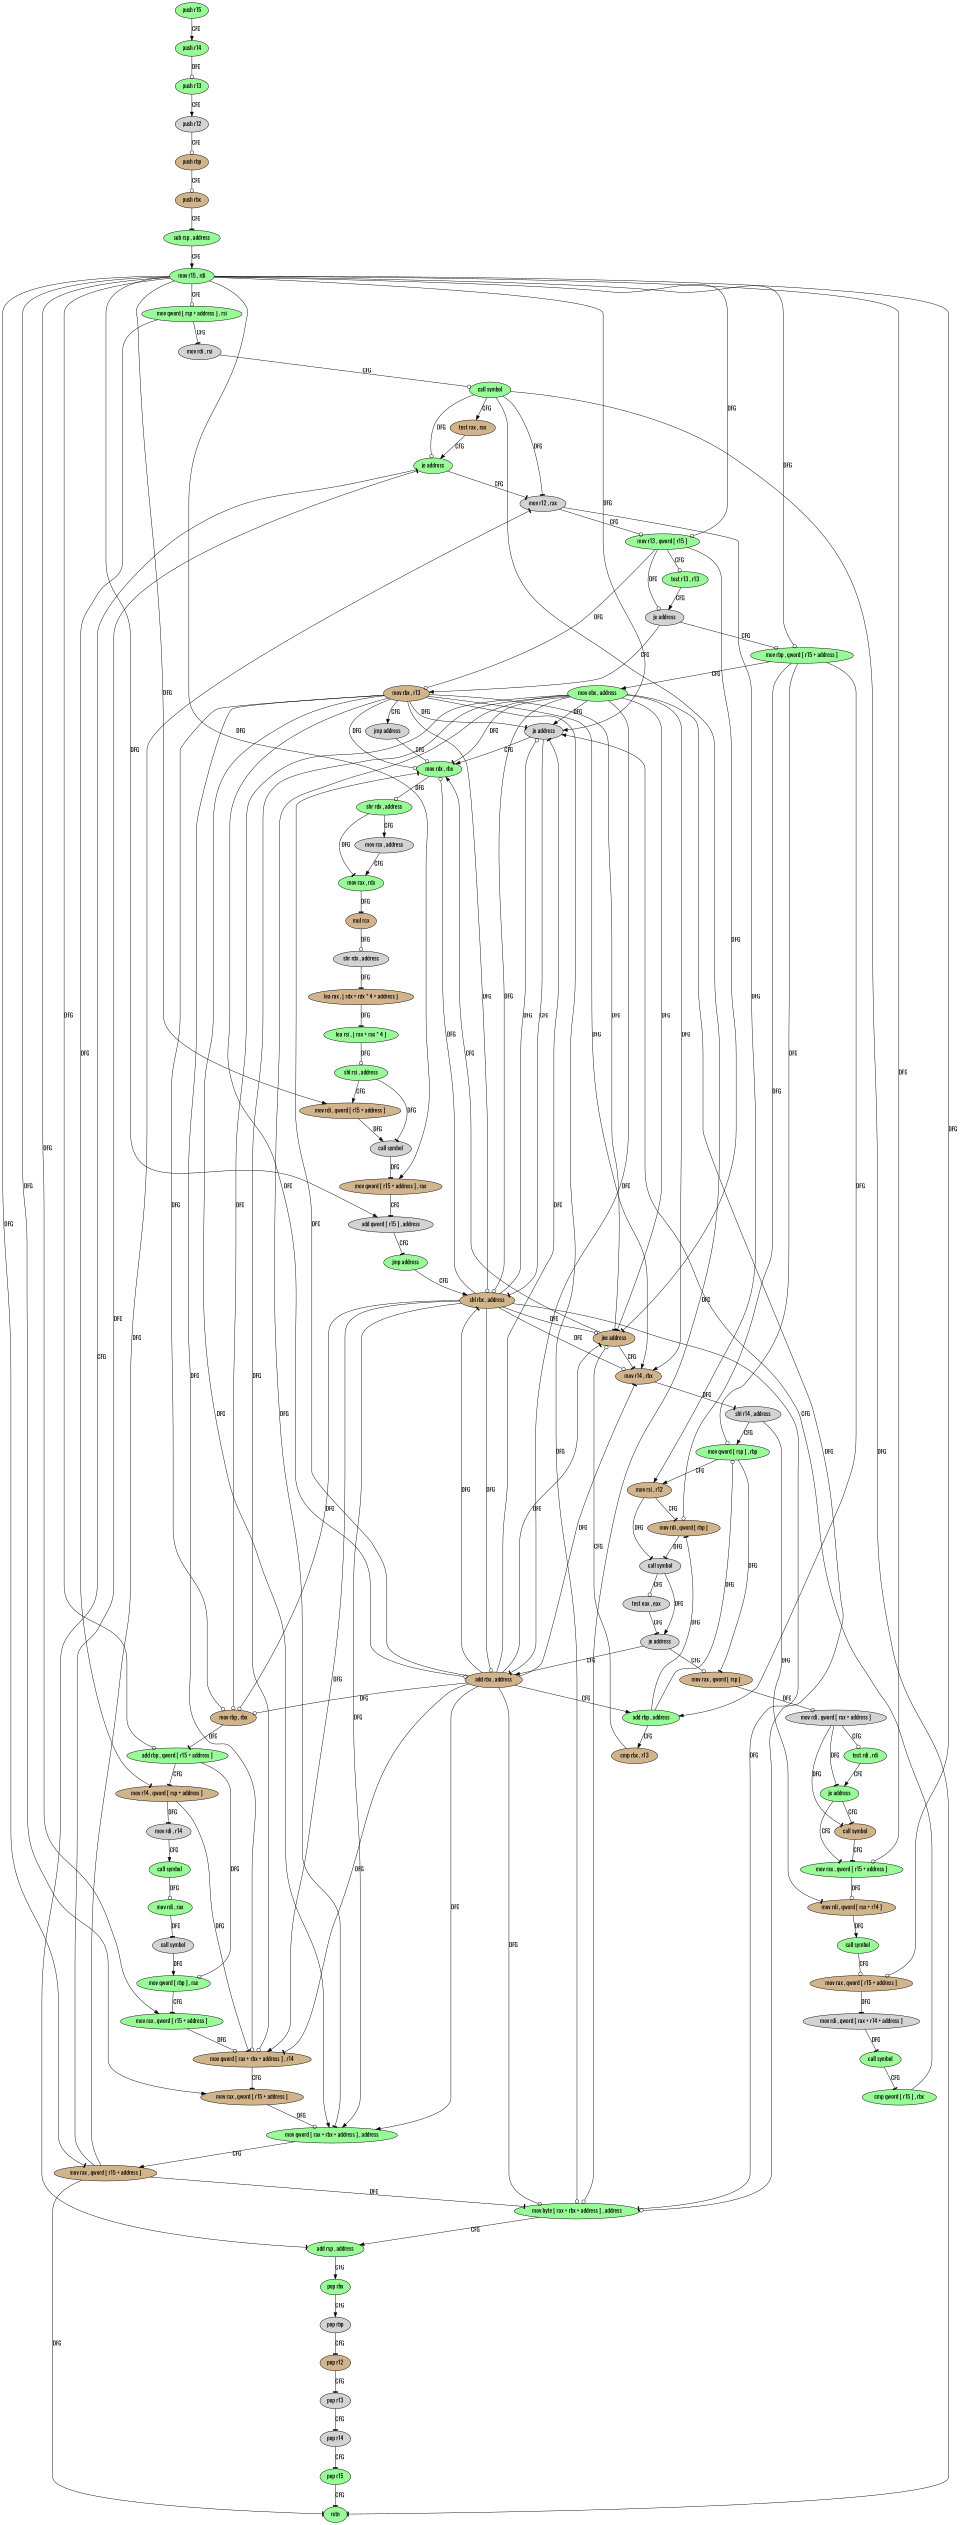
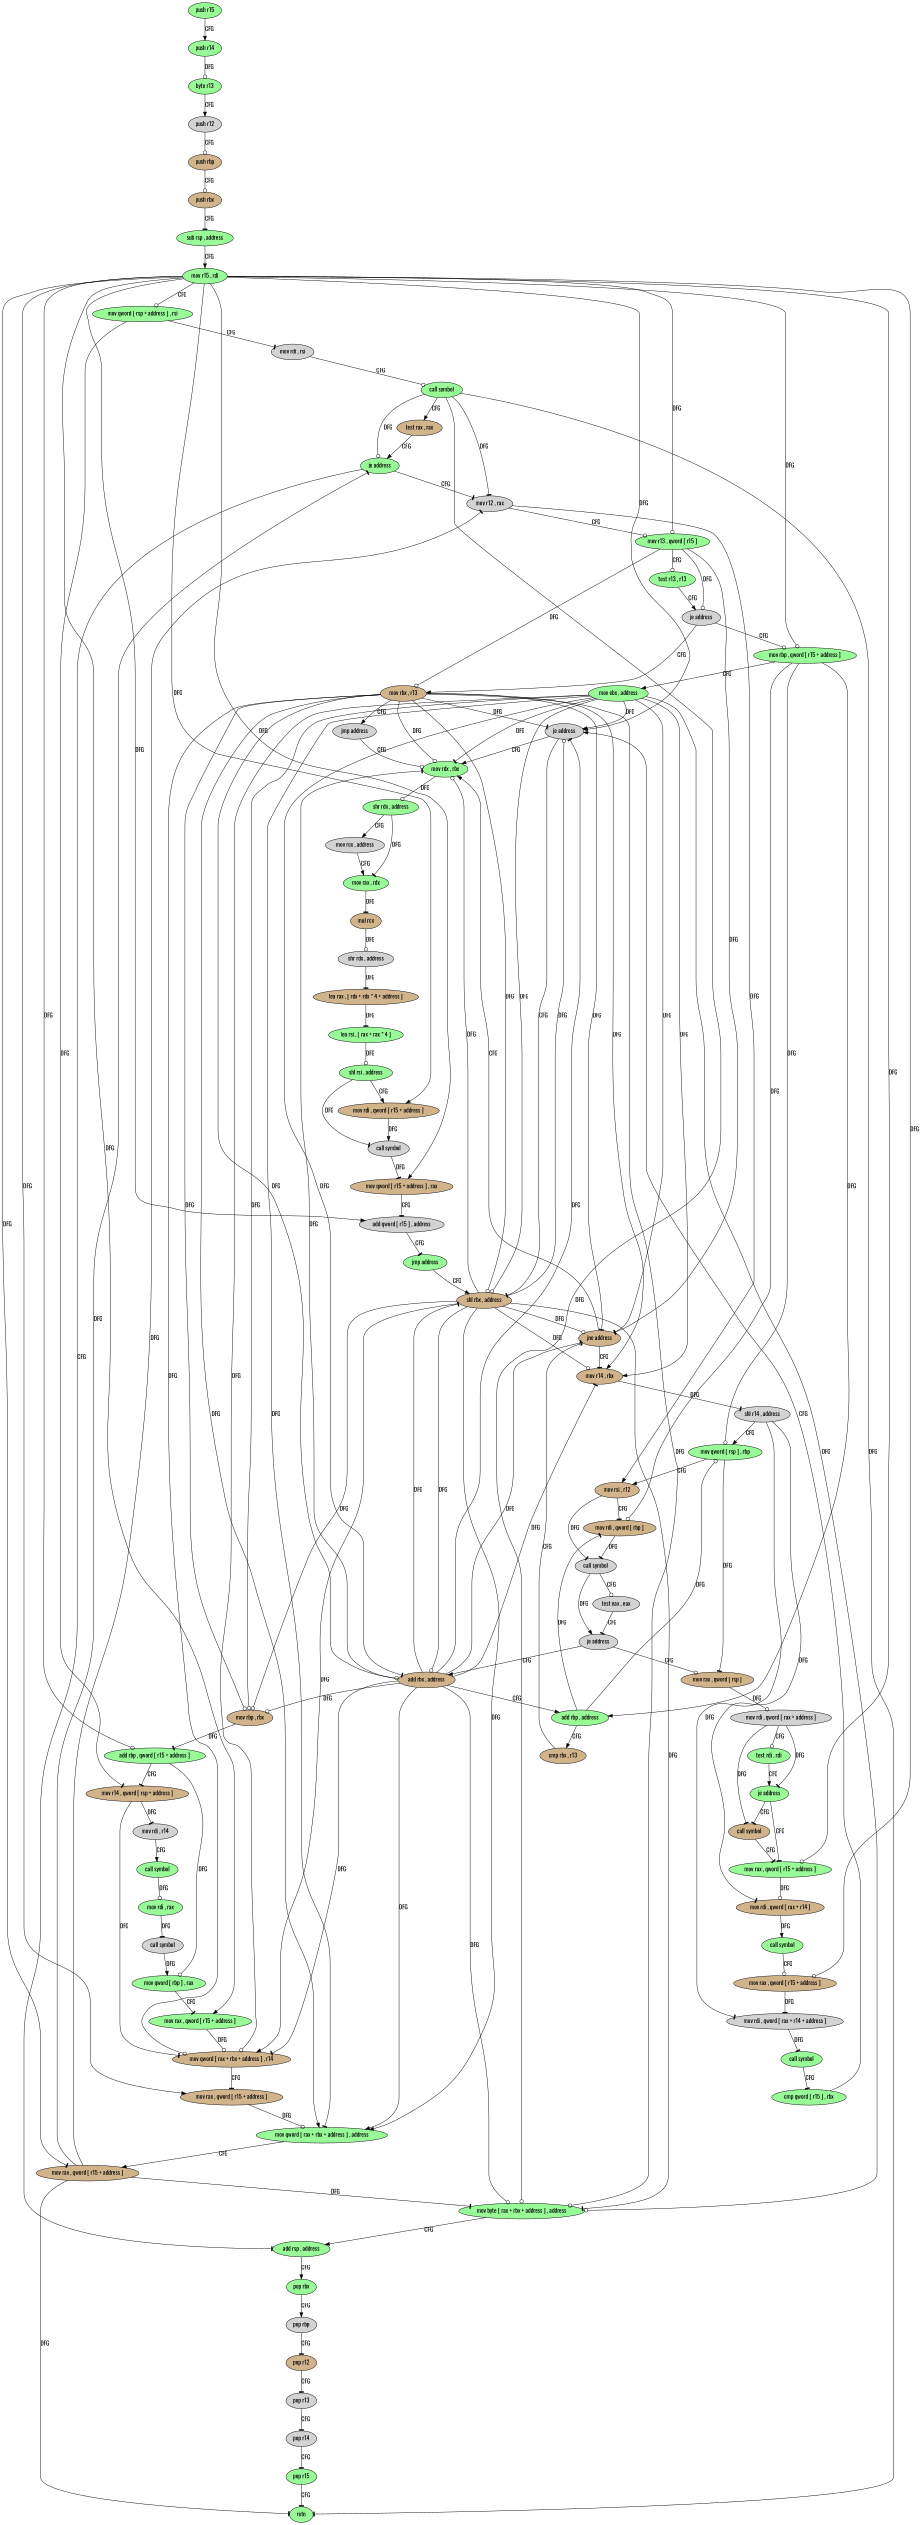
(192, 86) -> (205, 86)
none -> (728, 1704)
